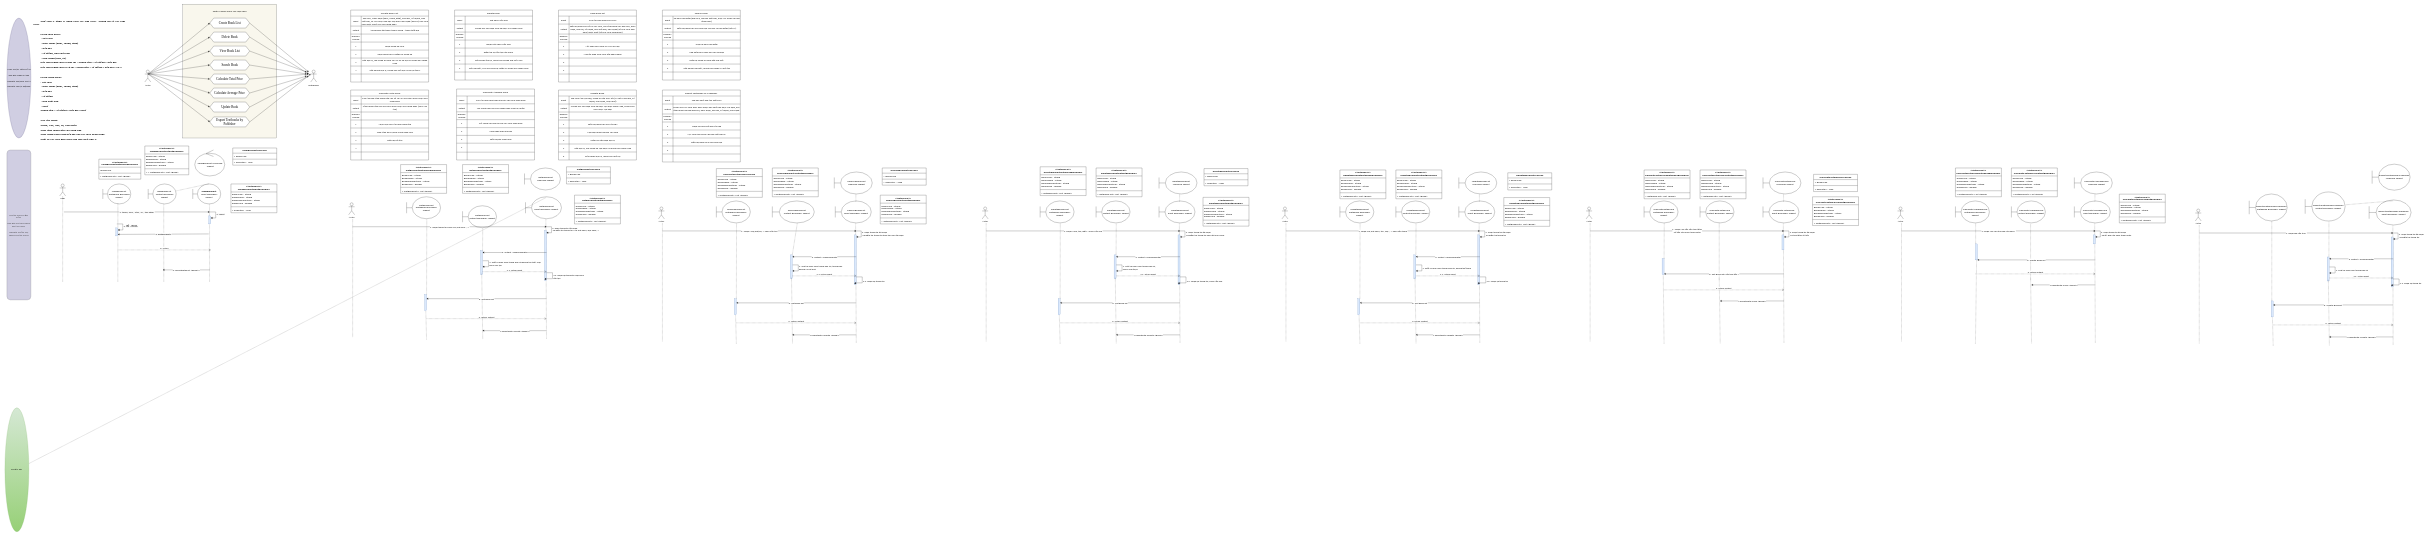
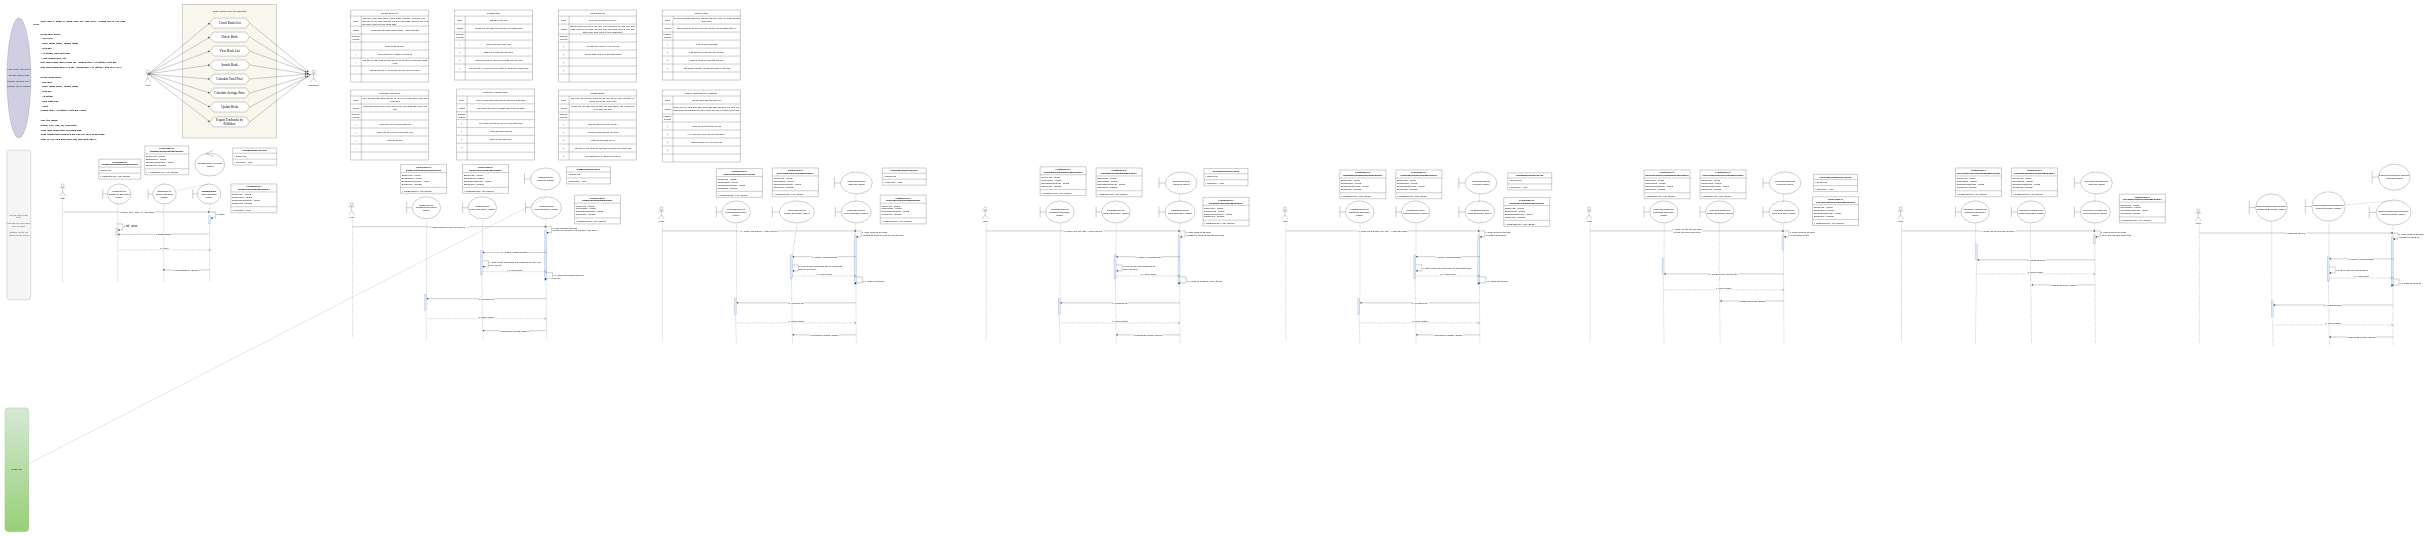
(479, 217) -> (479, 208)
(18, 225) -> (18, 225)
(16, 470) -> (16, 470)
